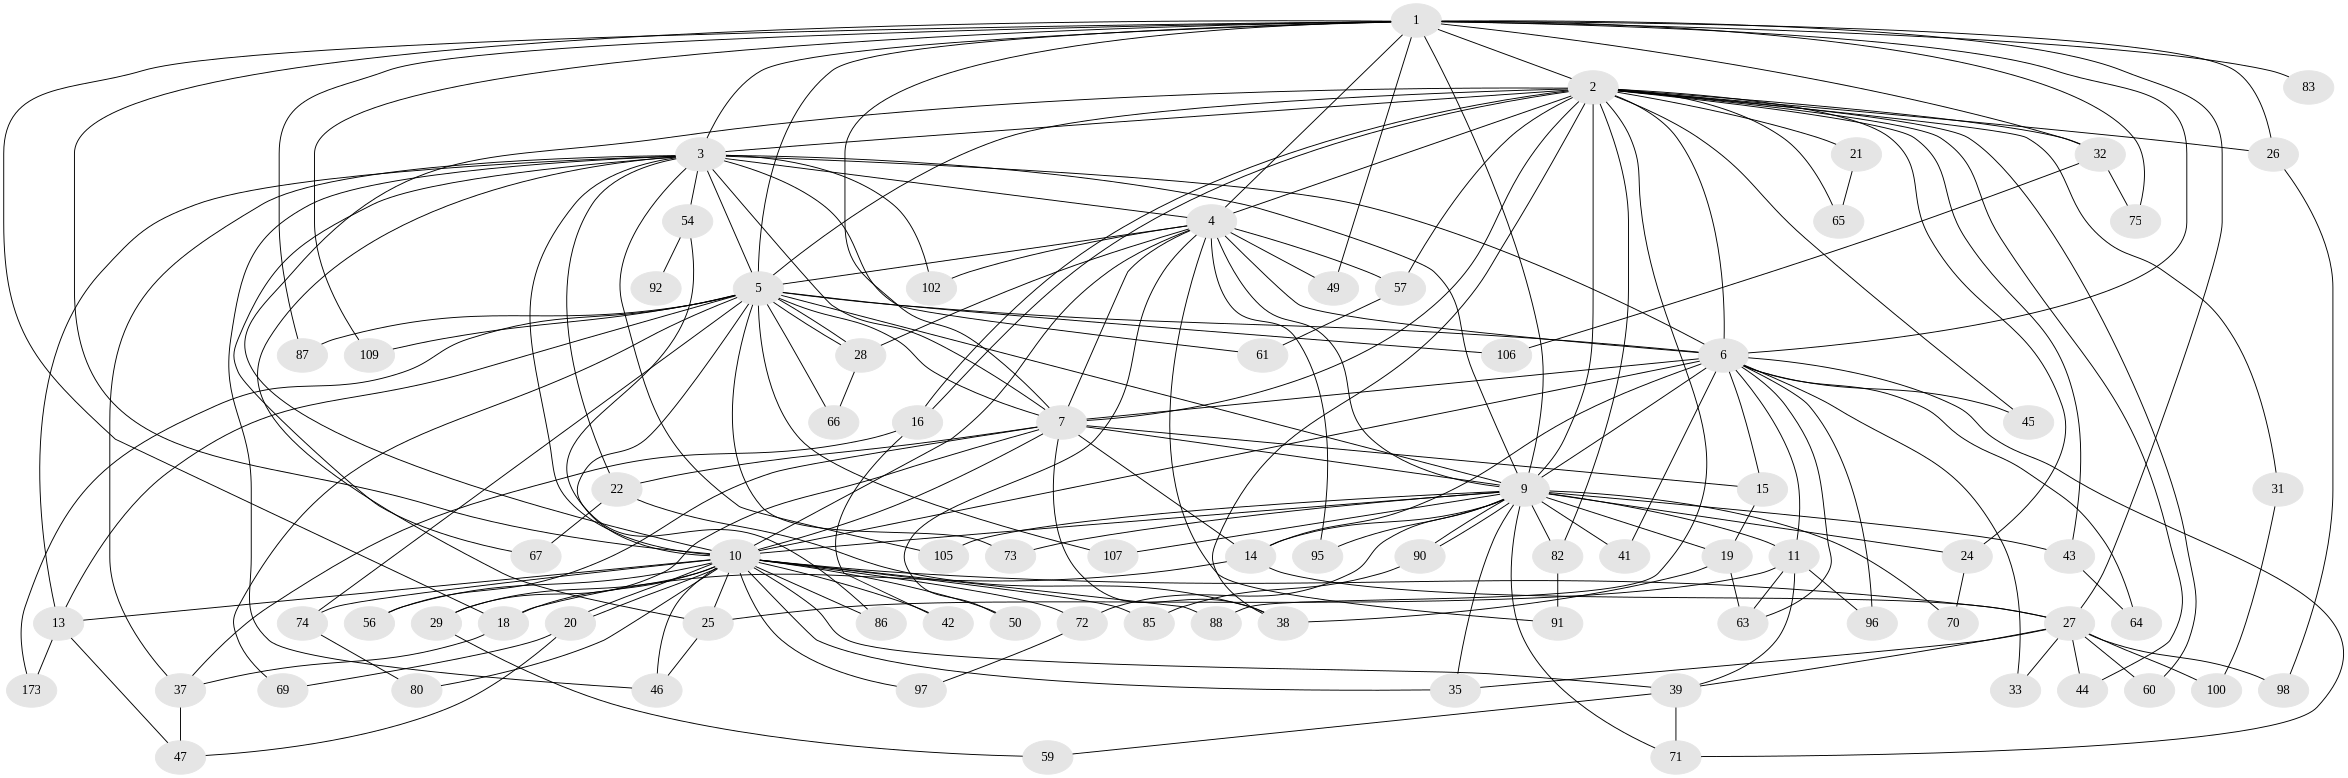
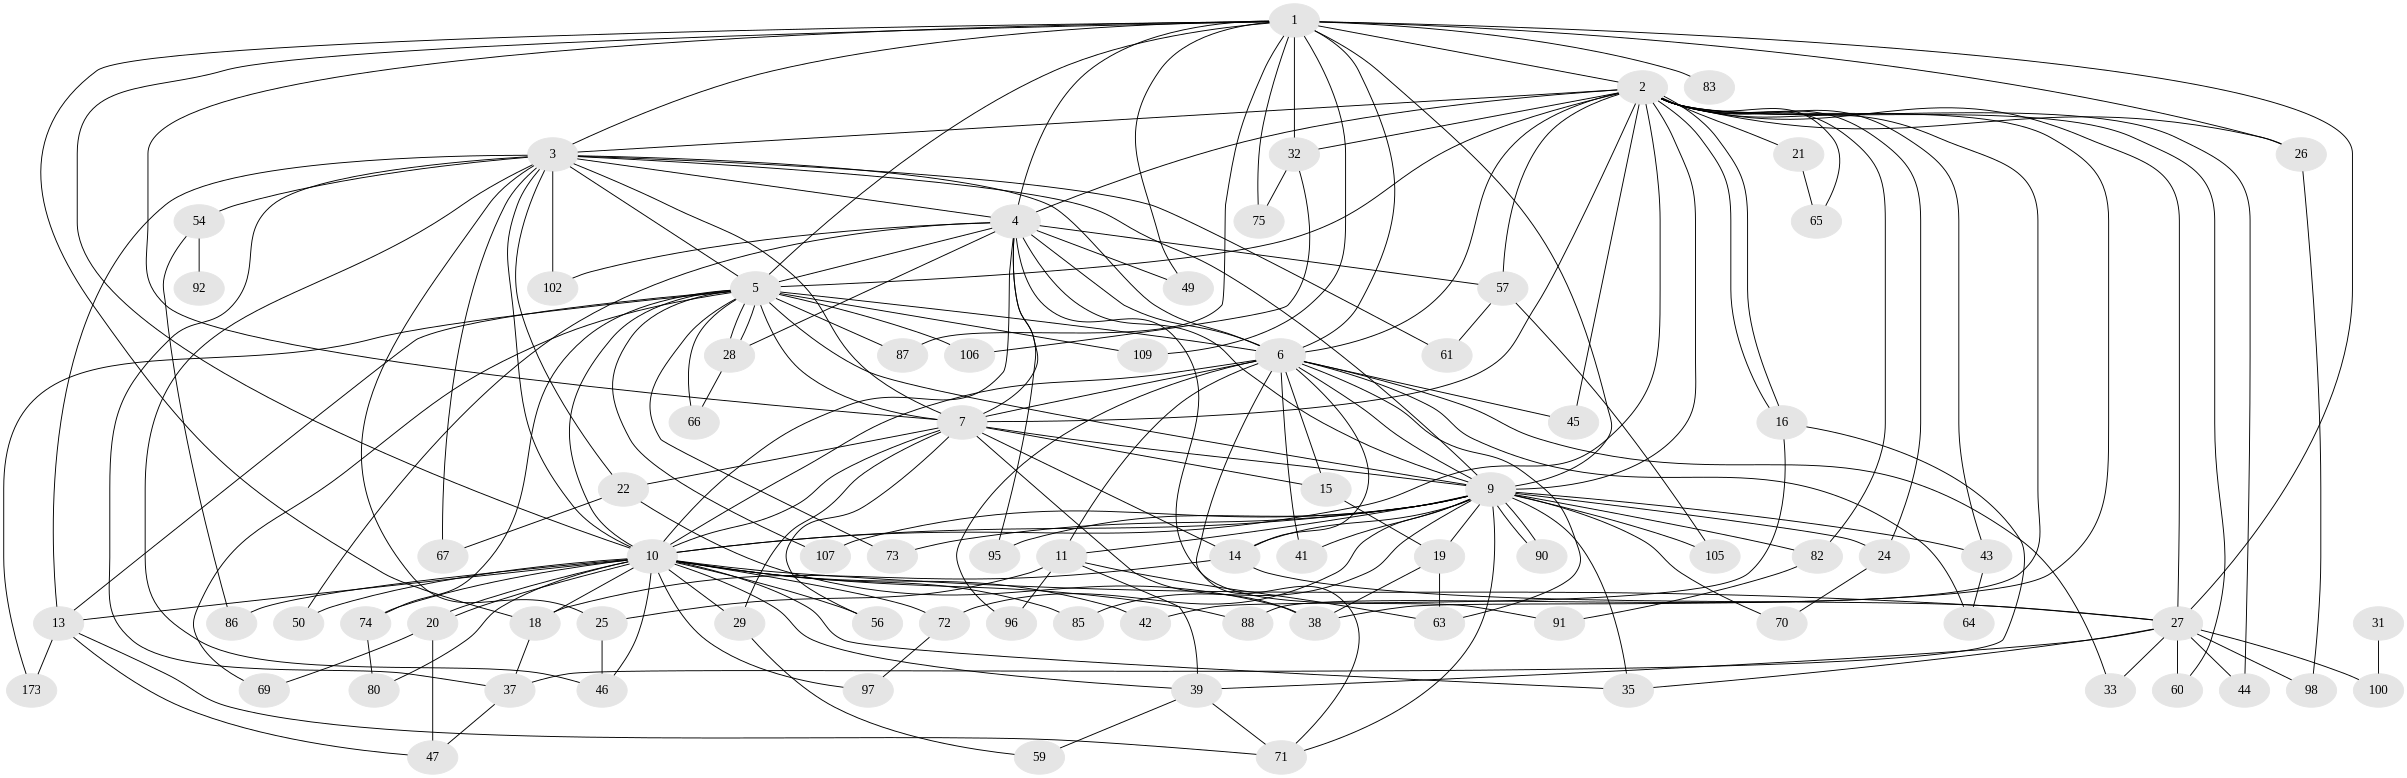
(2037, 145) -> (2128, 155)
(666, 431) -> (1616, 417)
(1284, 589) -> (1355, 577)
(722, 590) -> none
none -> (658, 738)
